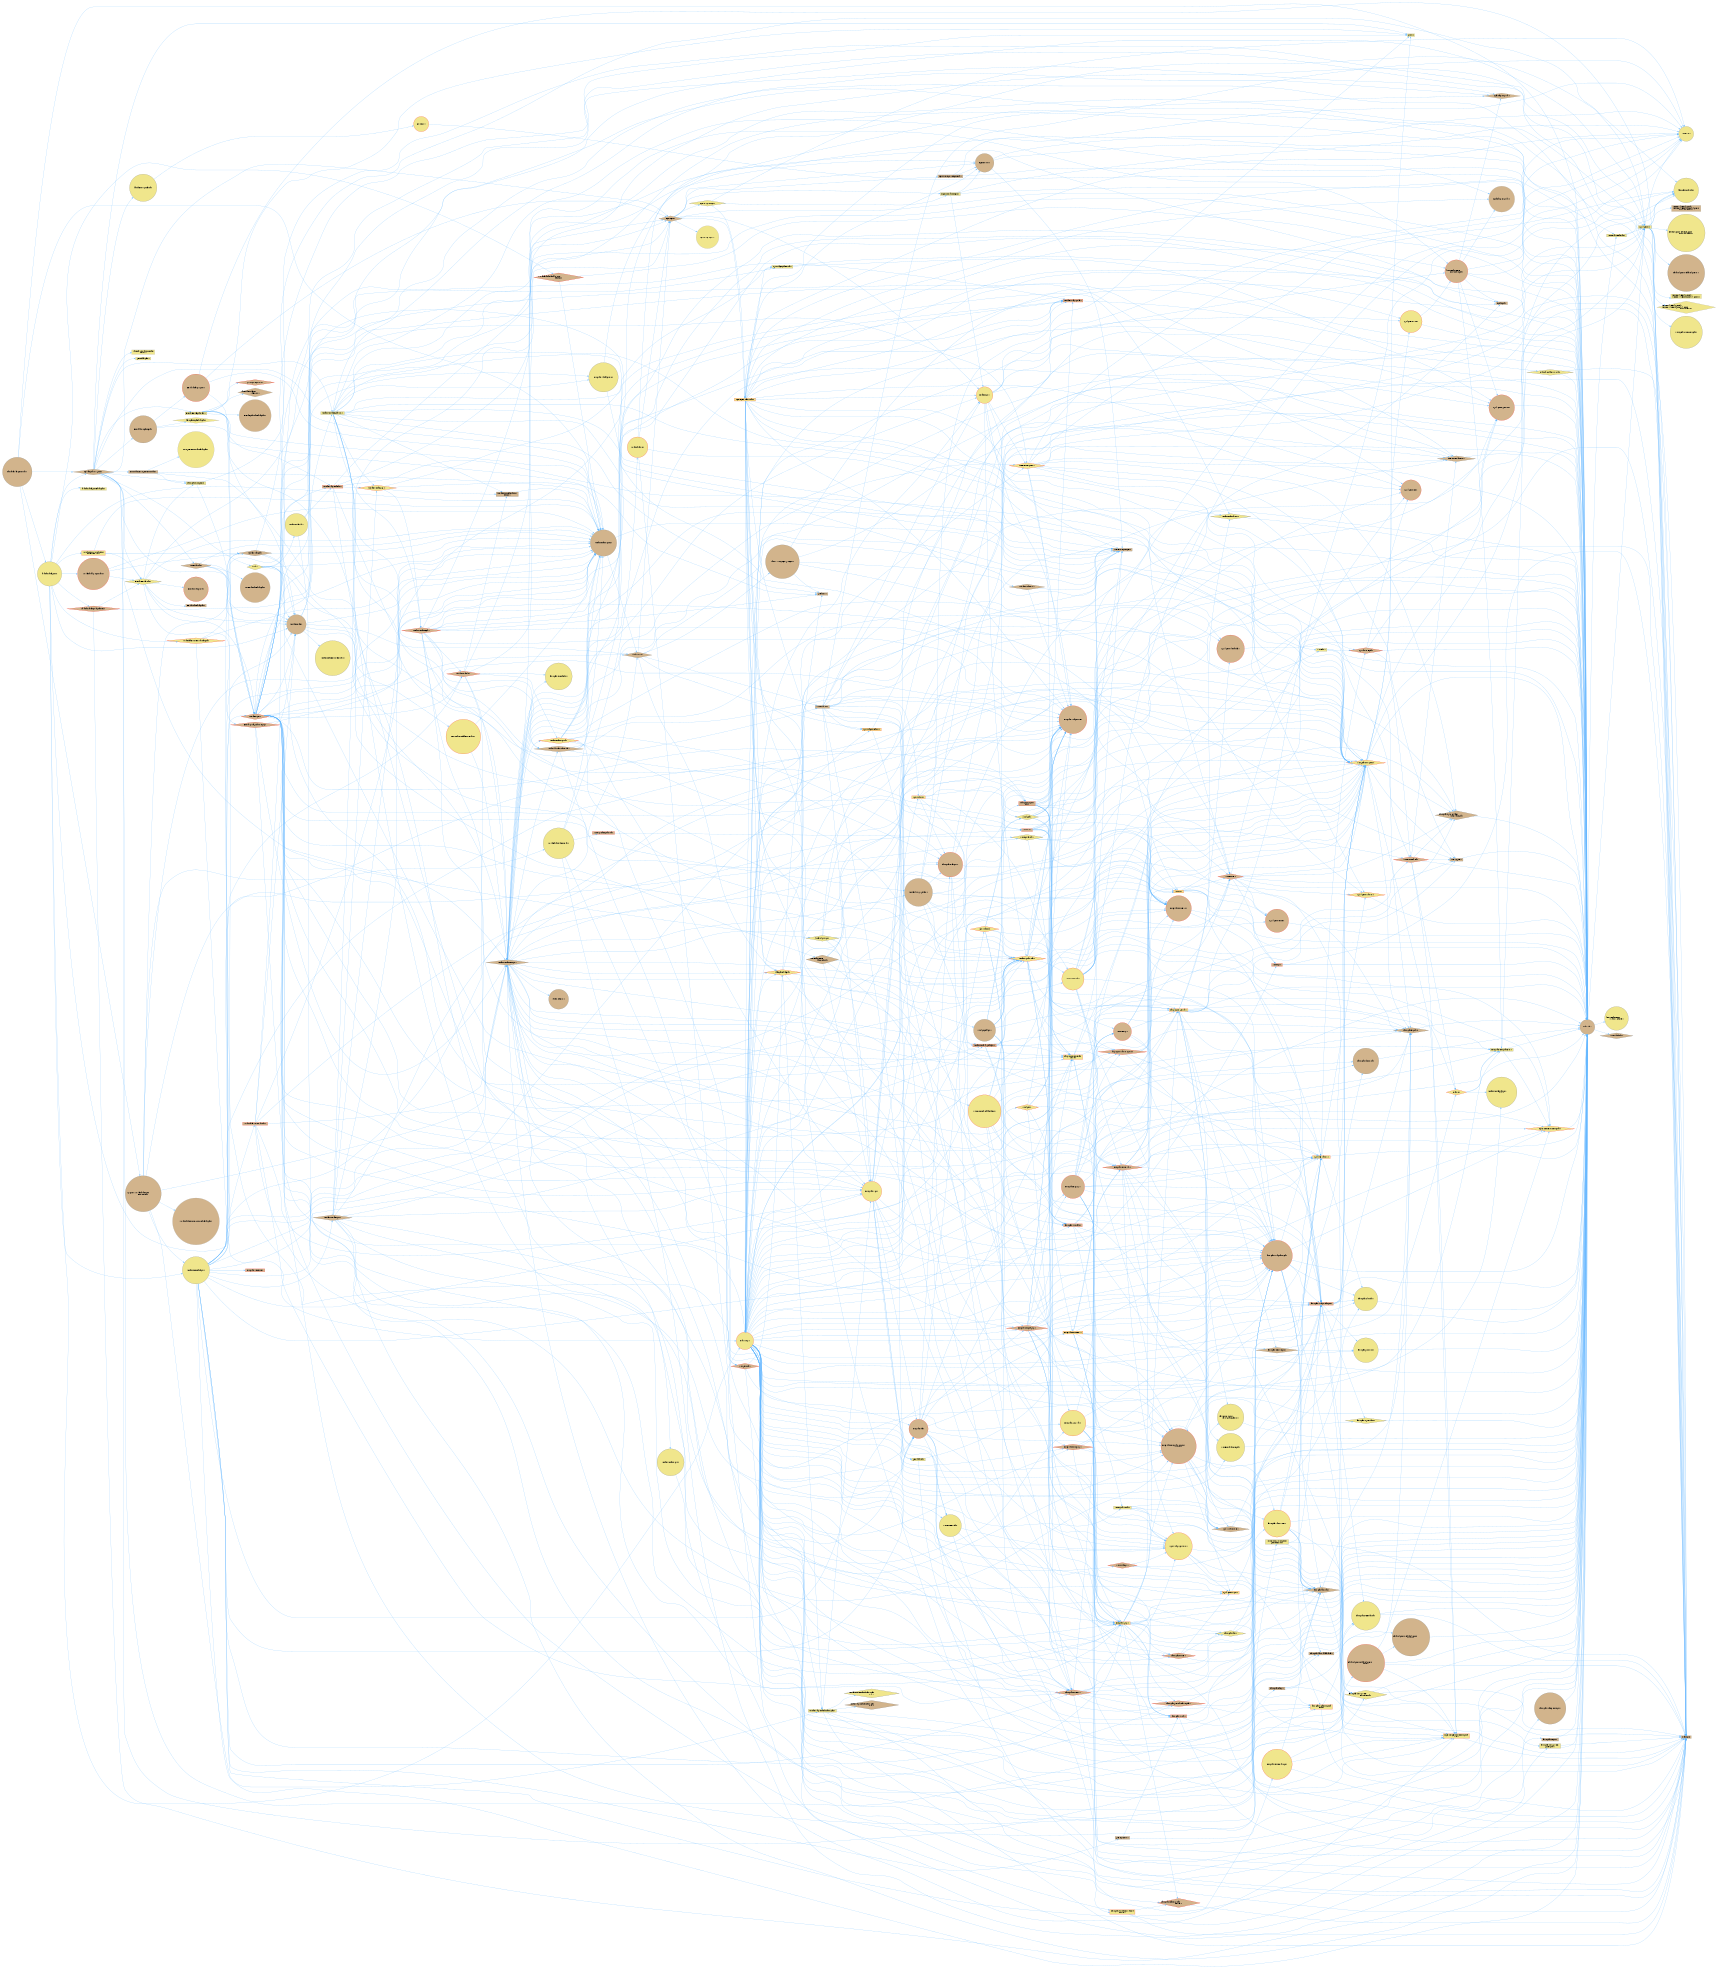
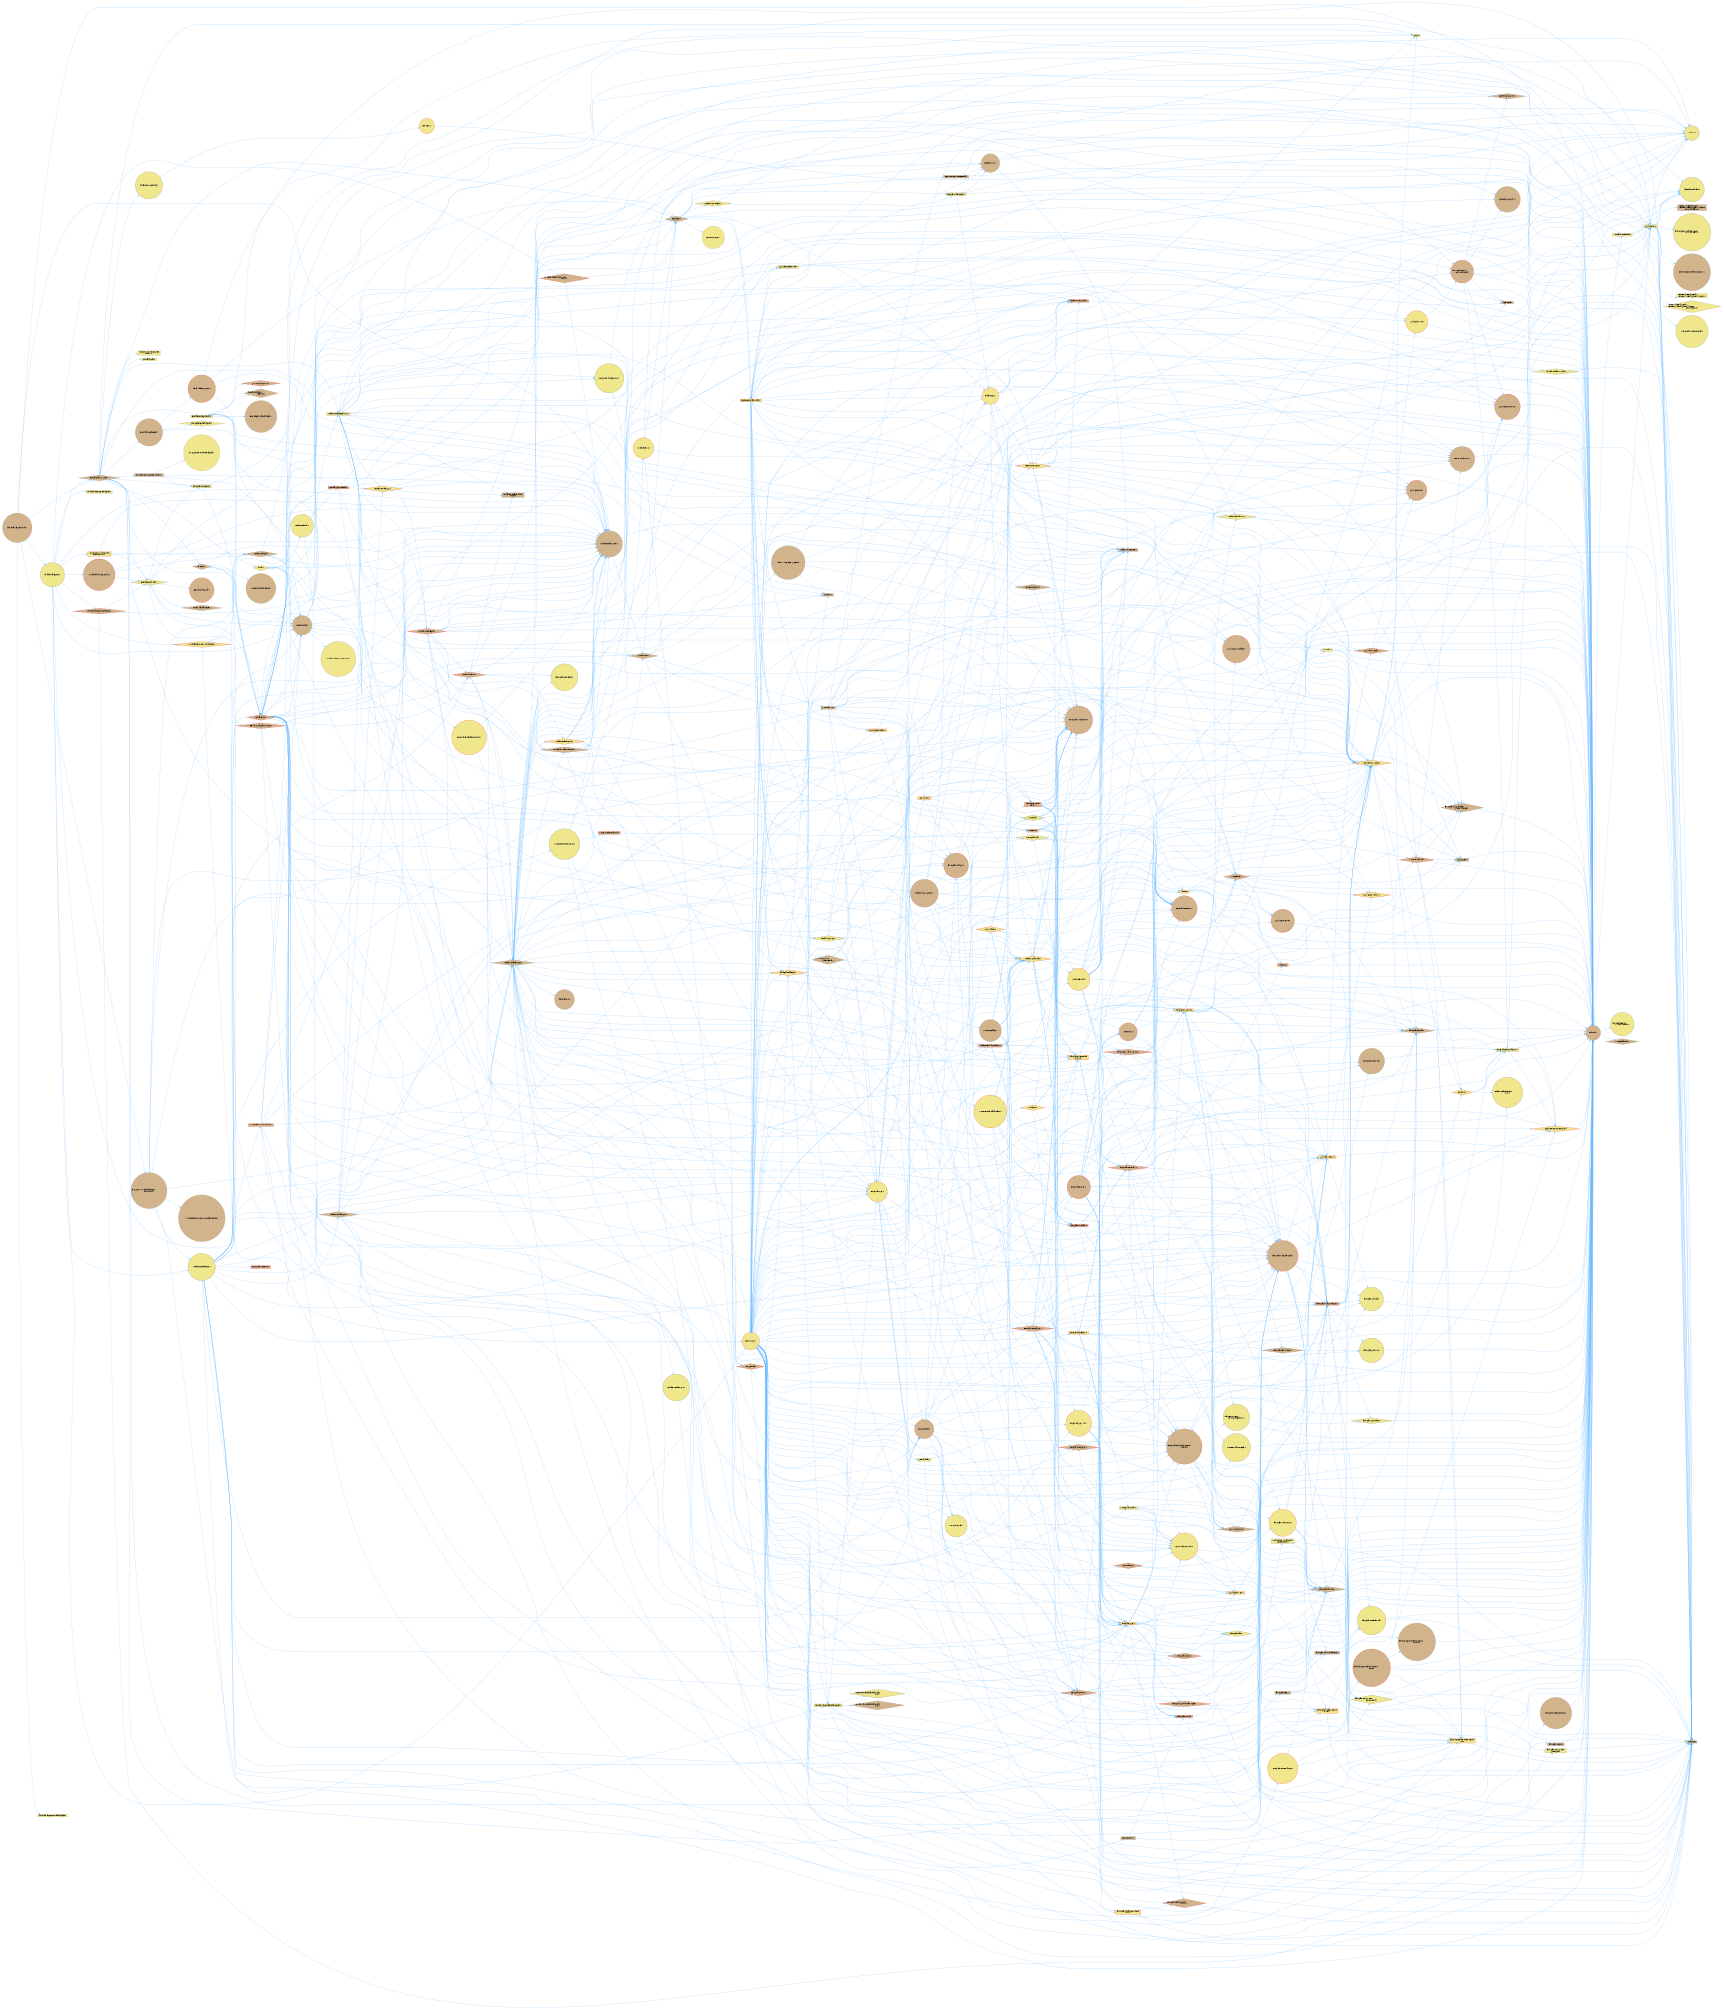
(1456, 459) -> (1462, 459)
(196, 566) -> (202, 567)
(196, 606) -> (202, 608)
none -> (52, 1816)
